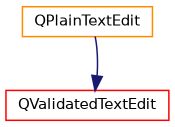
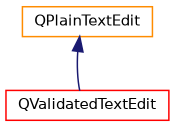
(97, 56) -> (78, 71)
